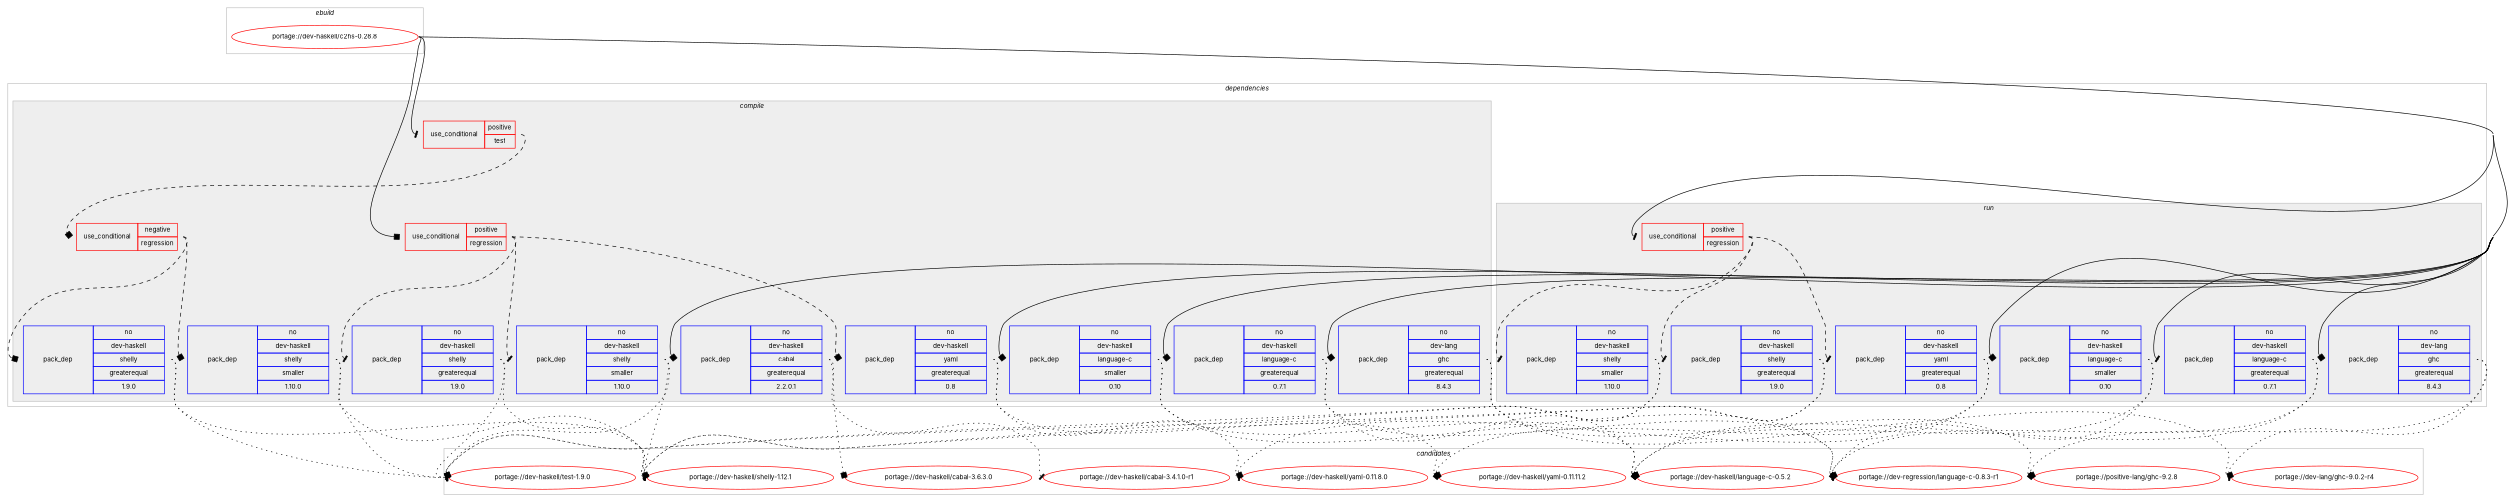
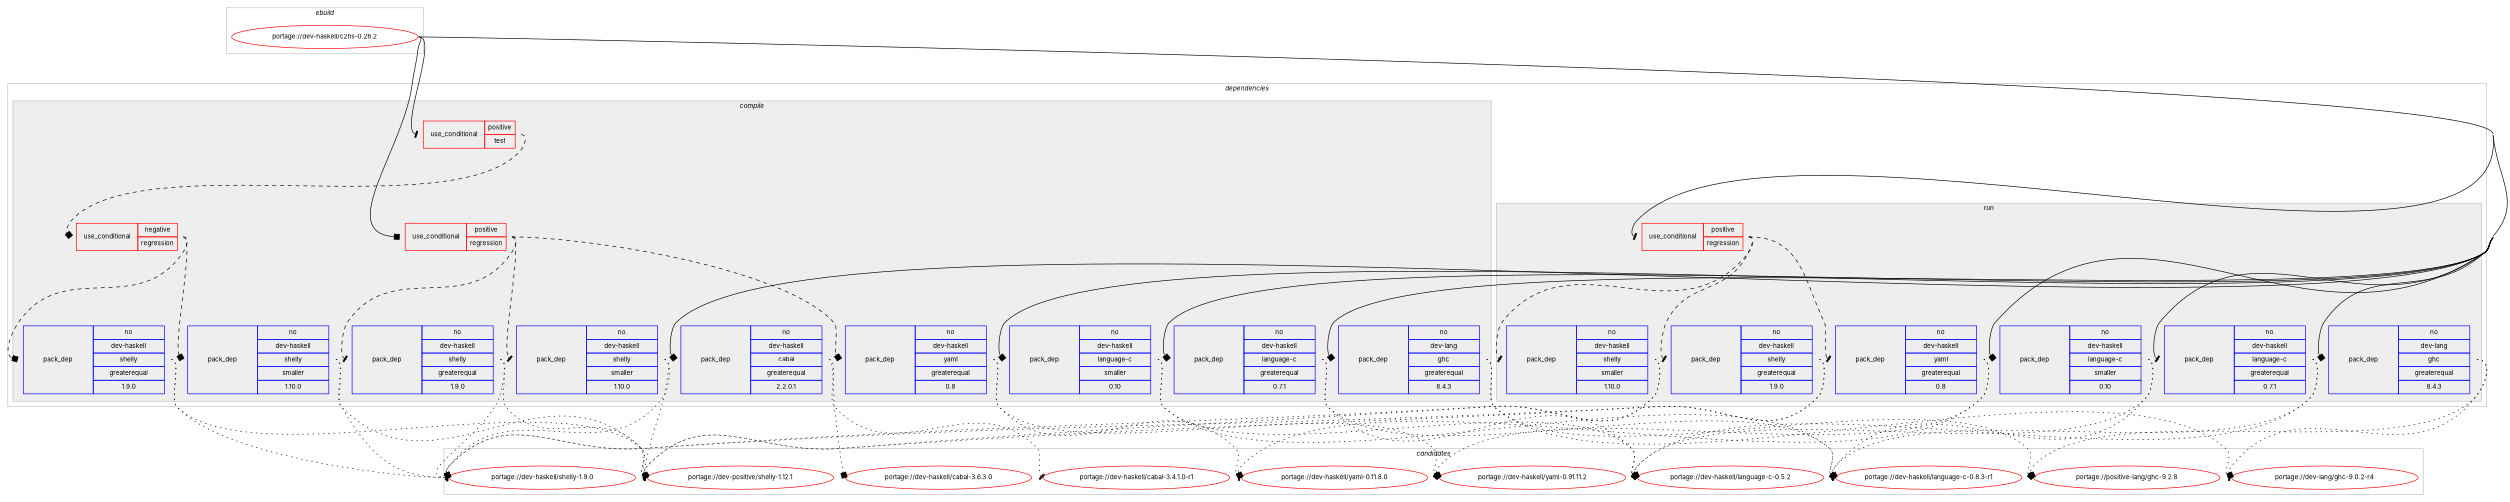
(325, 37) -> (325, 37)
(542, 478) -> (542, 478)
(740, 478) -> (740, 478)
(1533, 478) -> (1533, 478)
(1929, 478) -> (1929, 478)
